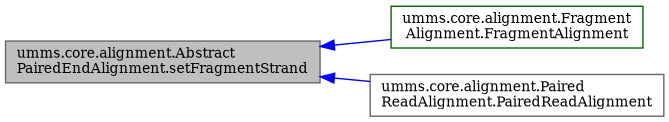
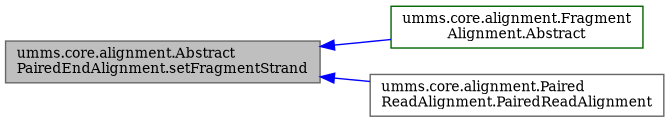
(517, 27) -> (517, 27)
